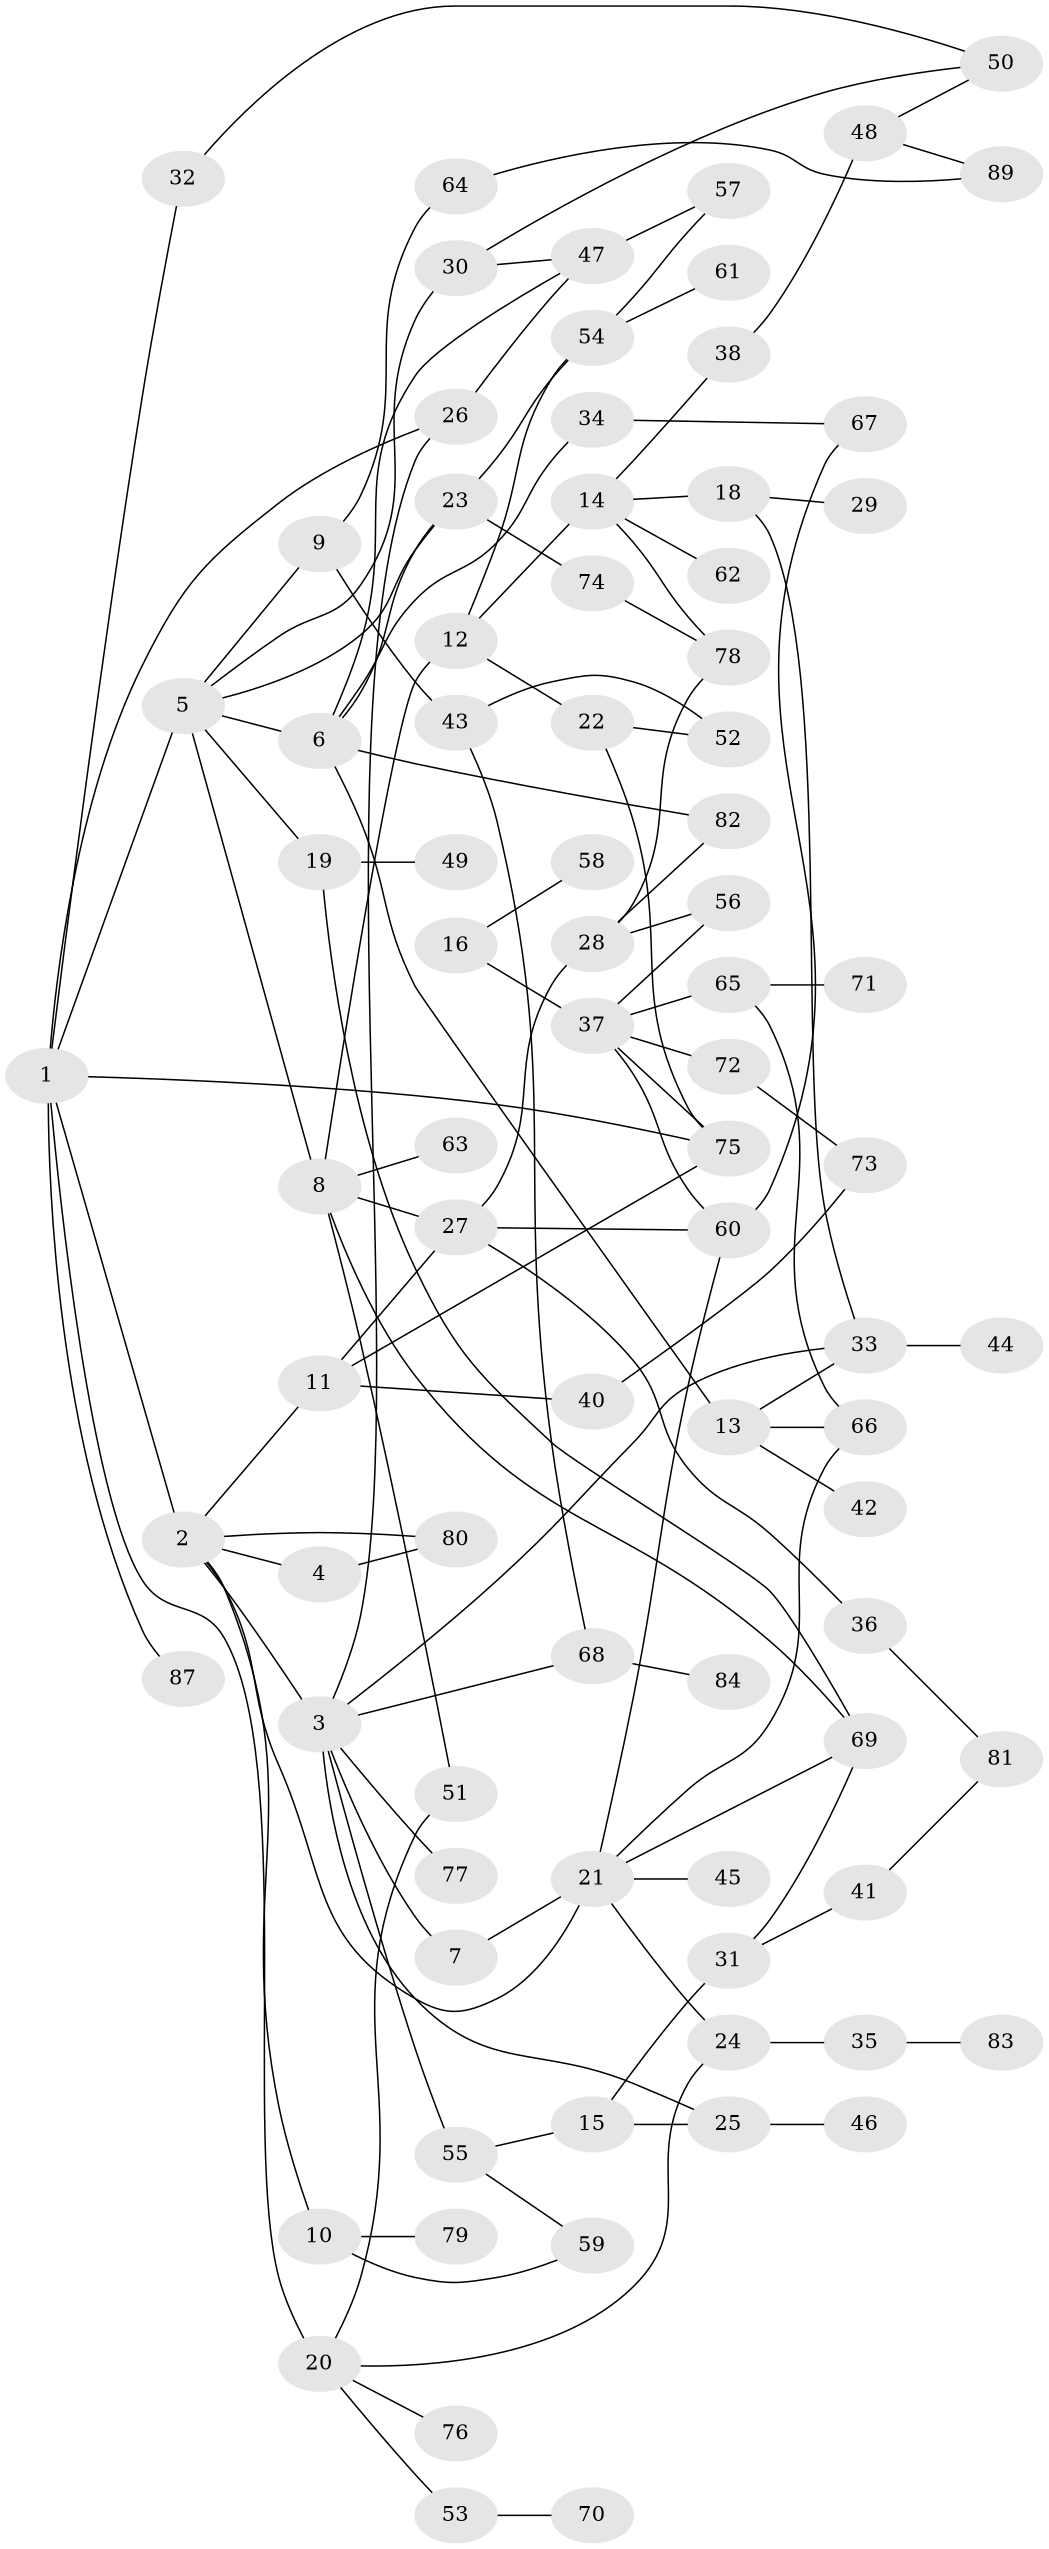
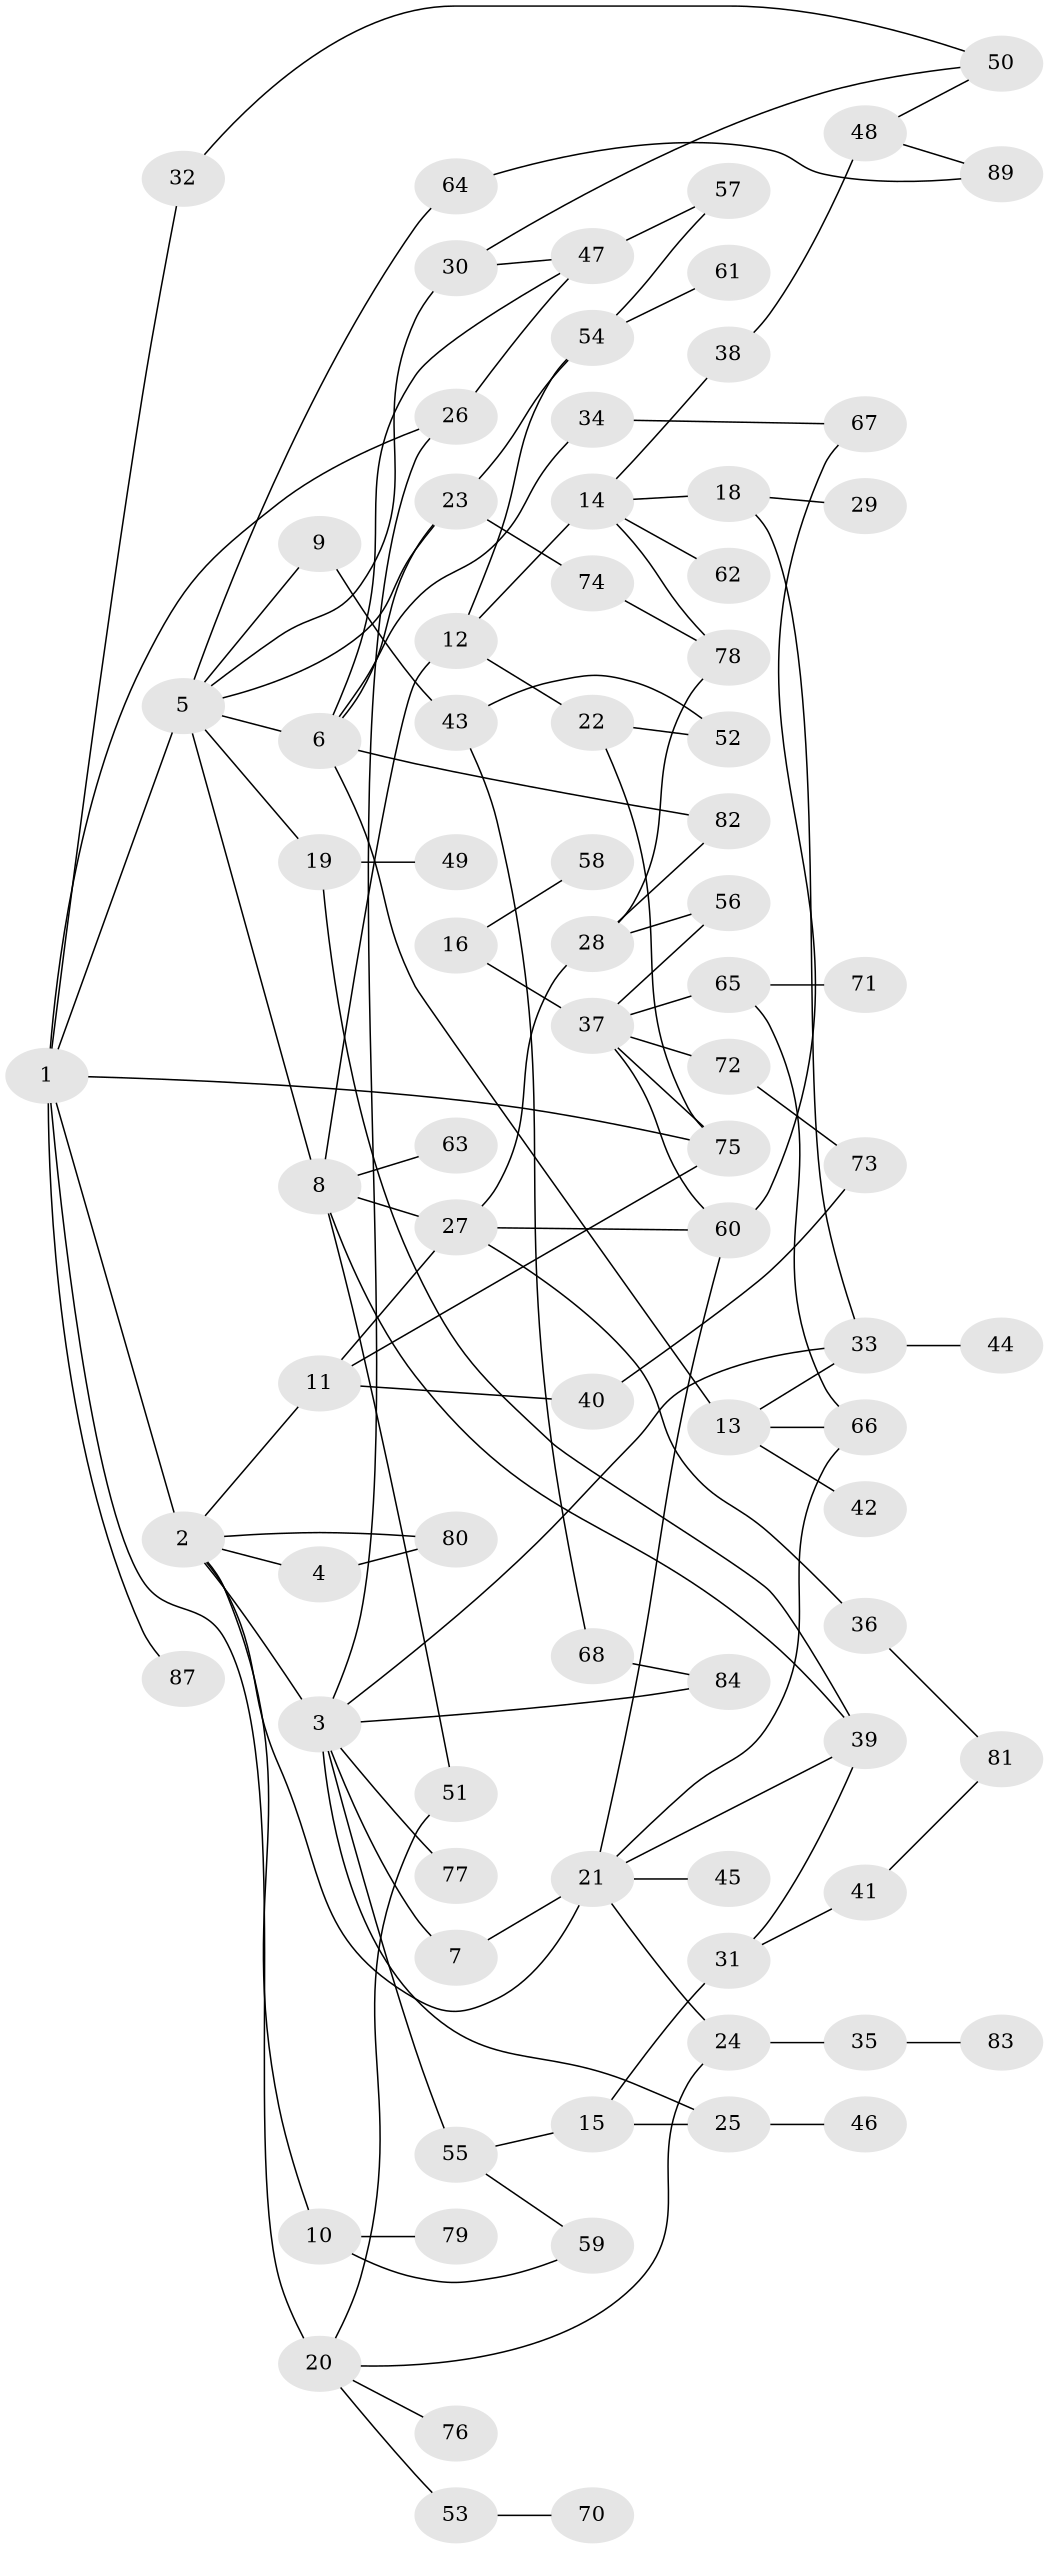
(386, 364) -> (296, 435)
(456, 1690) -> (525, 1709)
(865, 1741) -> (865, 1741)
